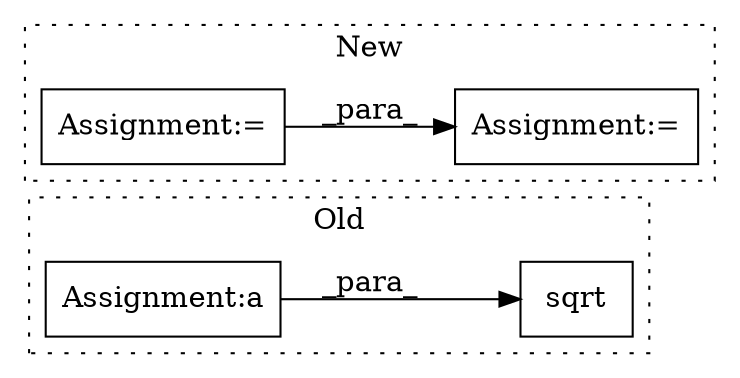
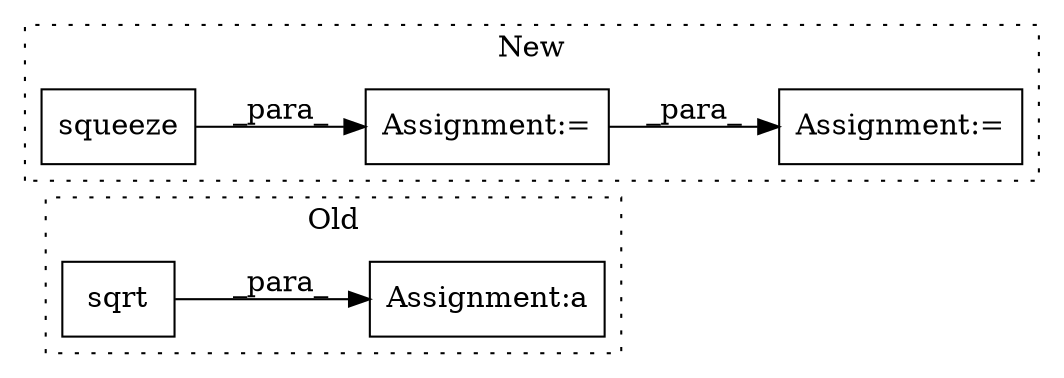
none -> (118, 127)
(390, 299) -> (262, 299)
